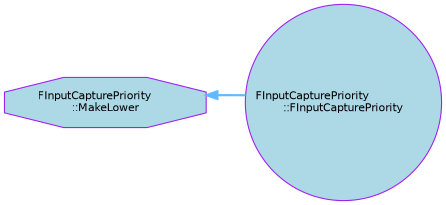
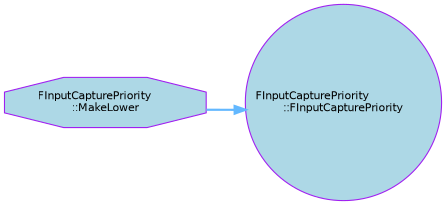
(231, 95) -> (221, 110)
